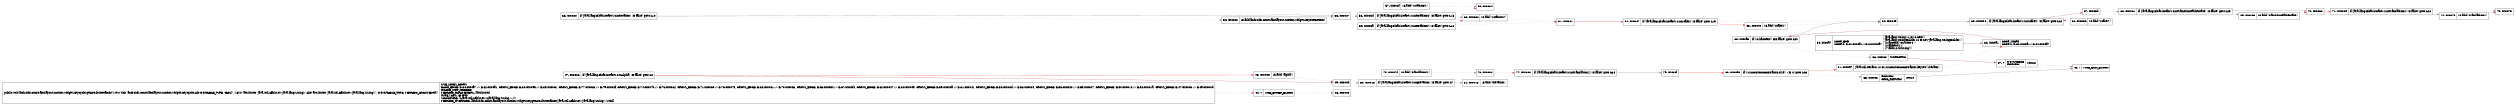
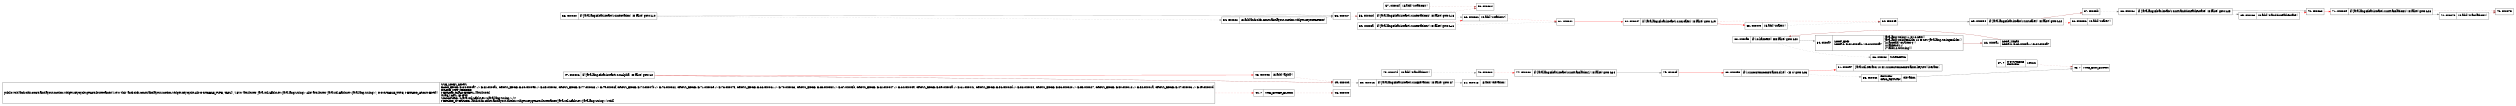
(2068, 20) -> (2066, 23)
(1826, 25) -> (1806, 41)
(1971, 58) -> none
(1951, 60) -> none
(1910, 78) -> (1909, 78)
